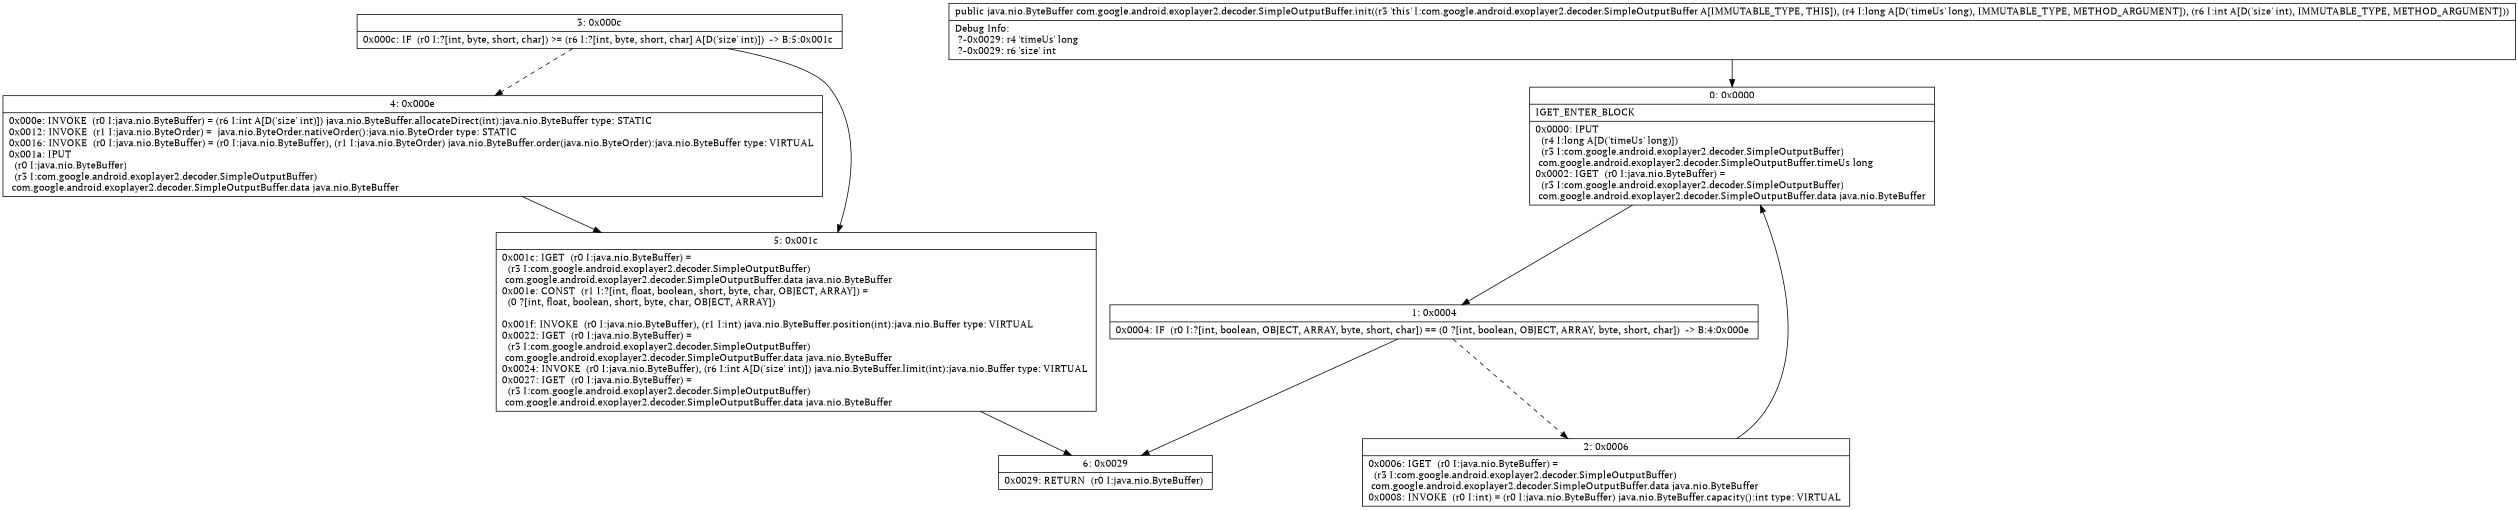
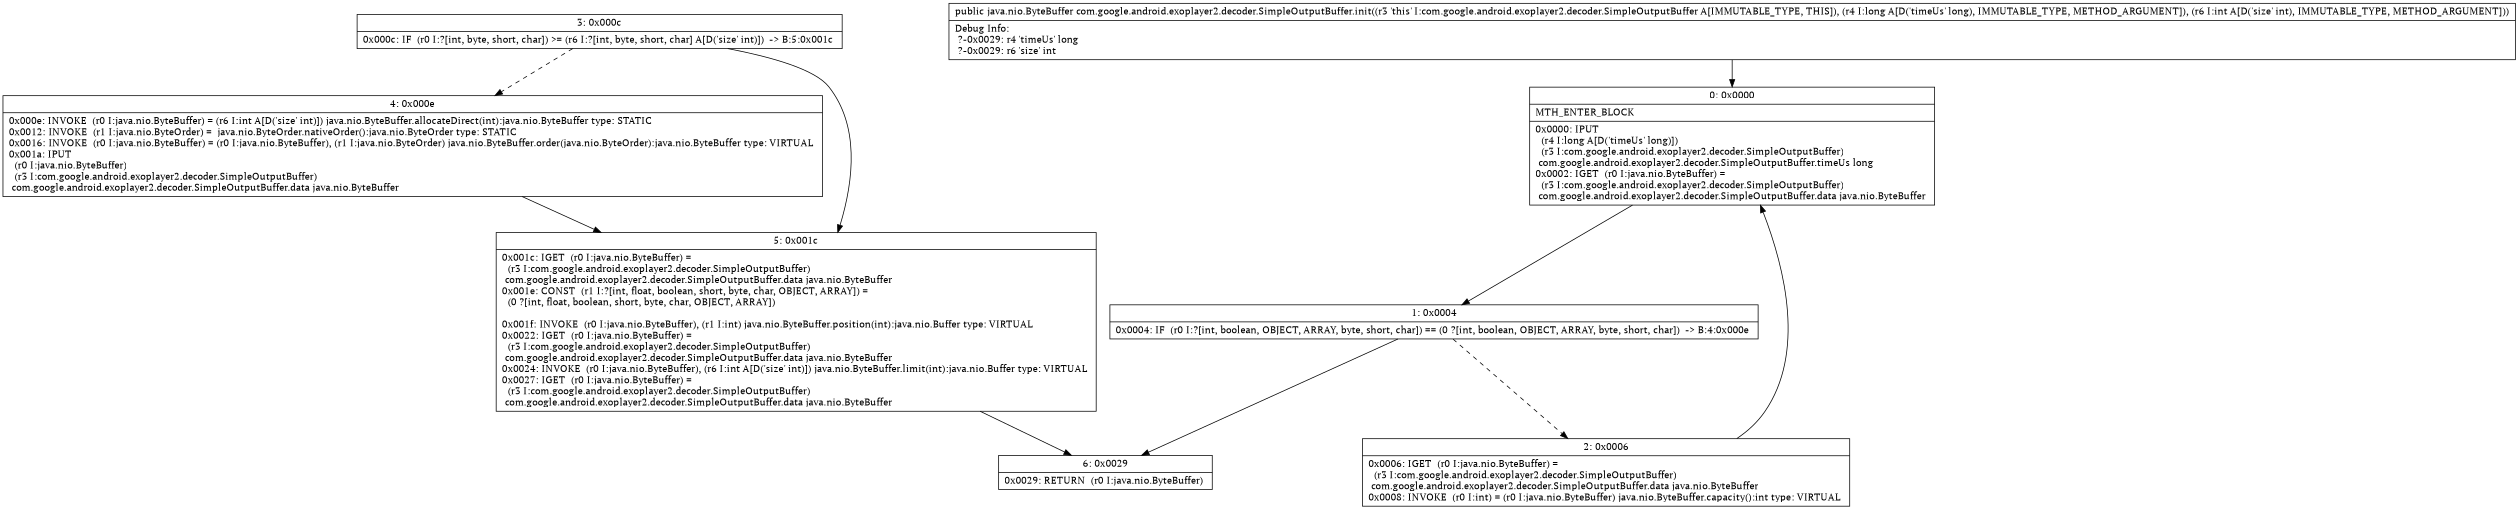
(1585, 112) -> (1585, 112)
